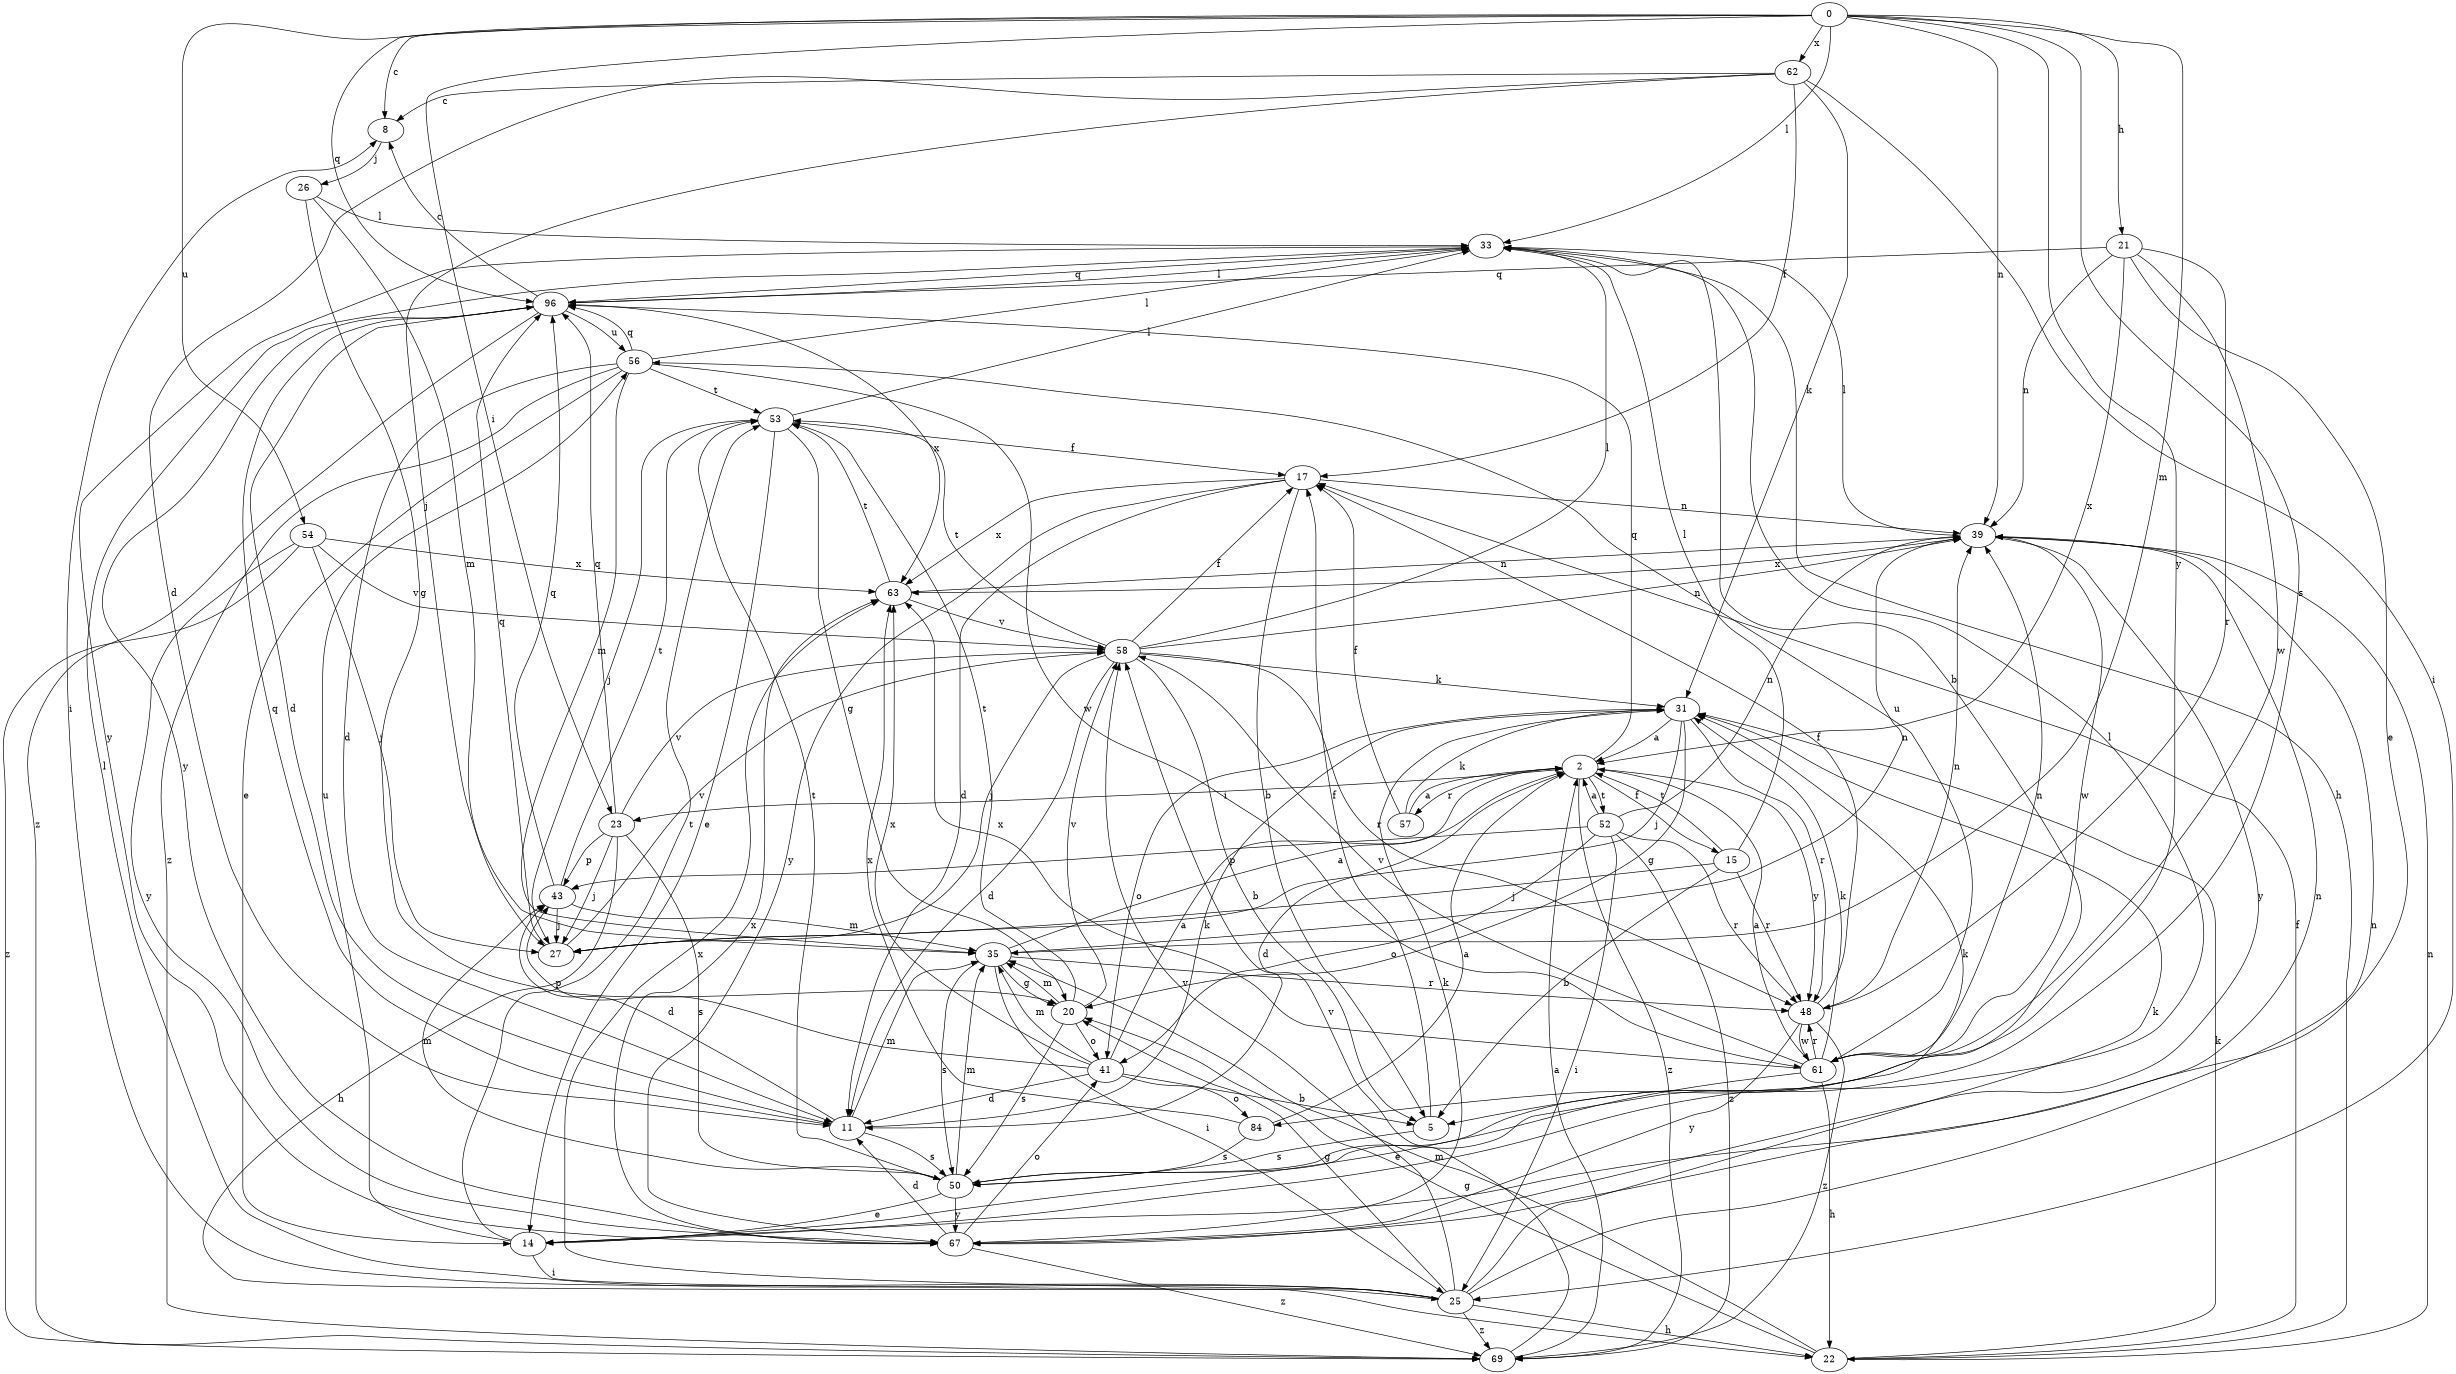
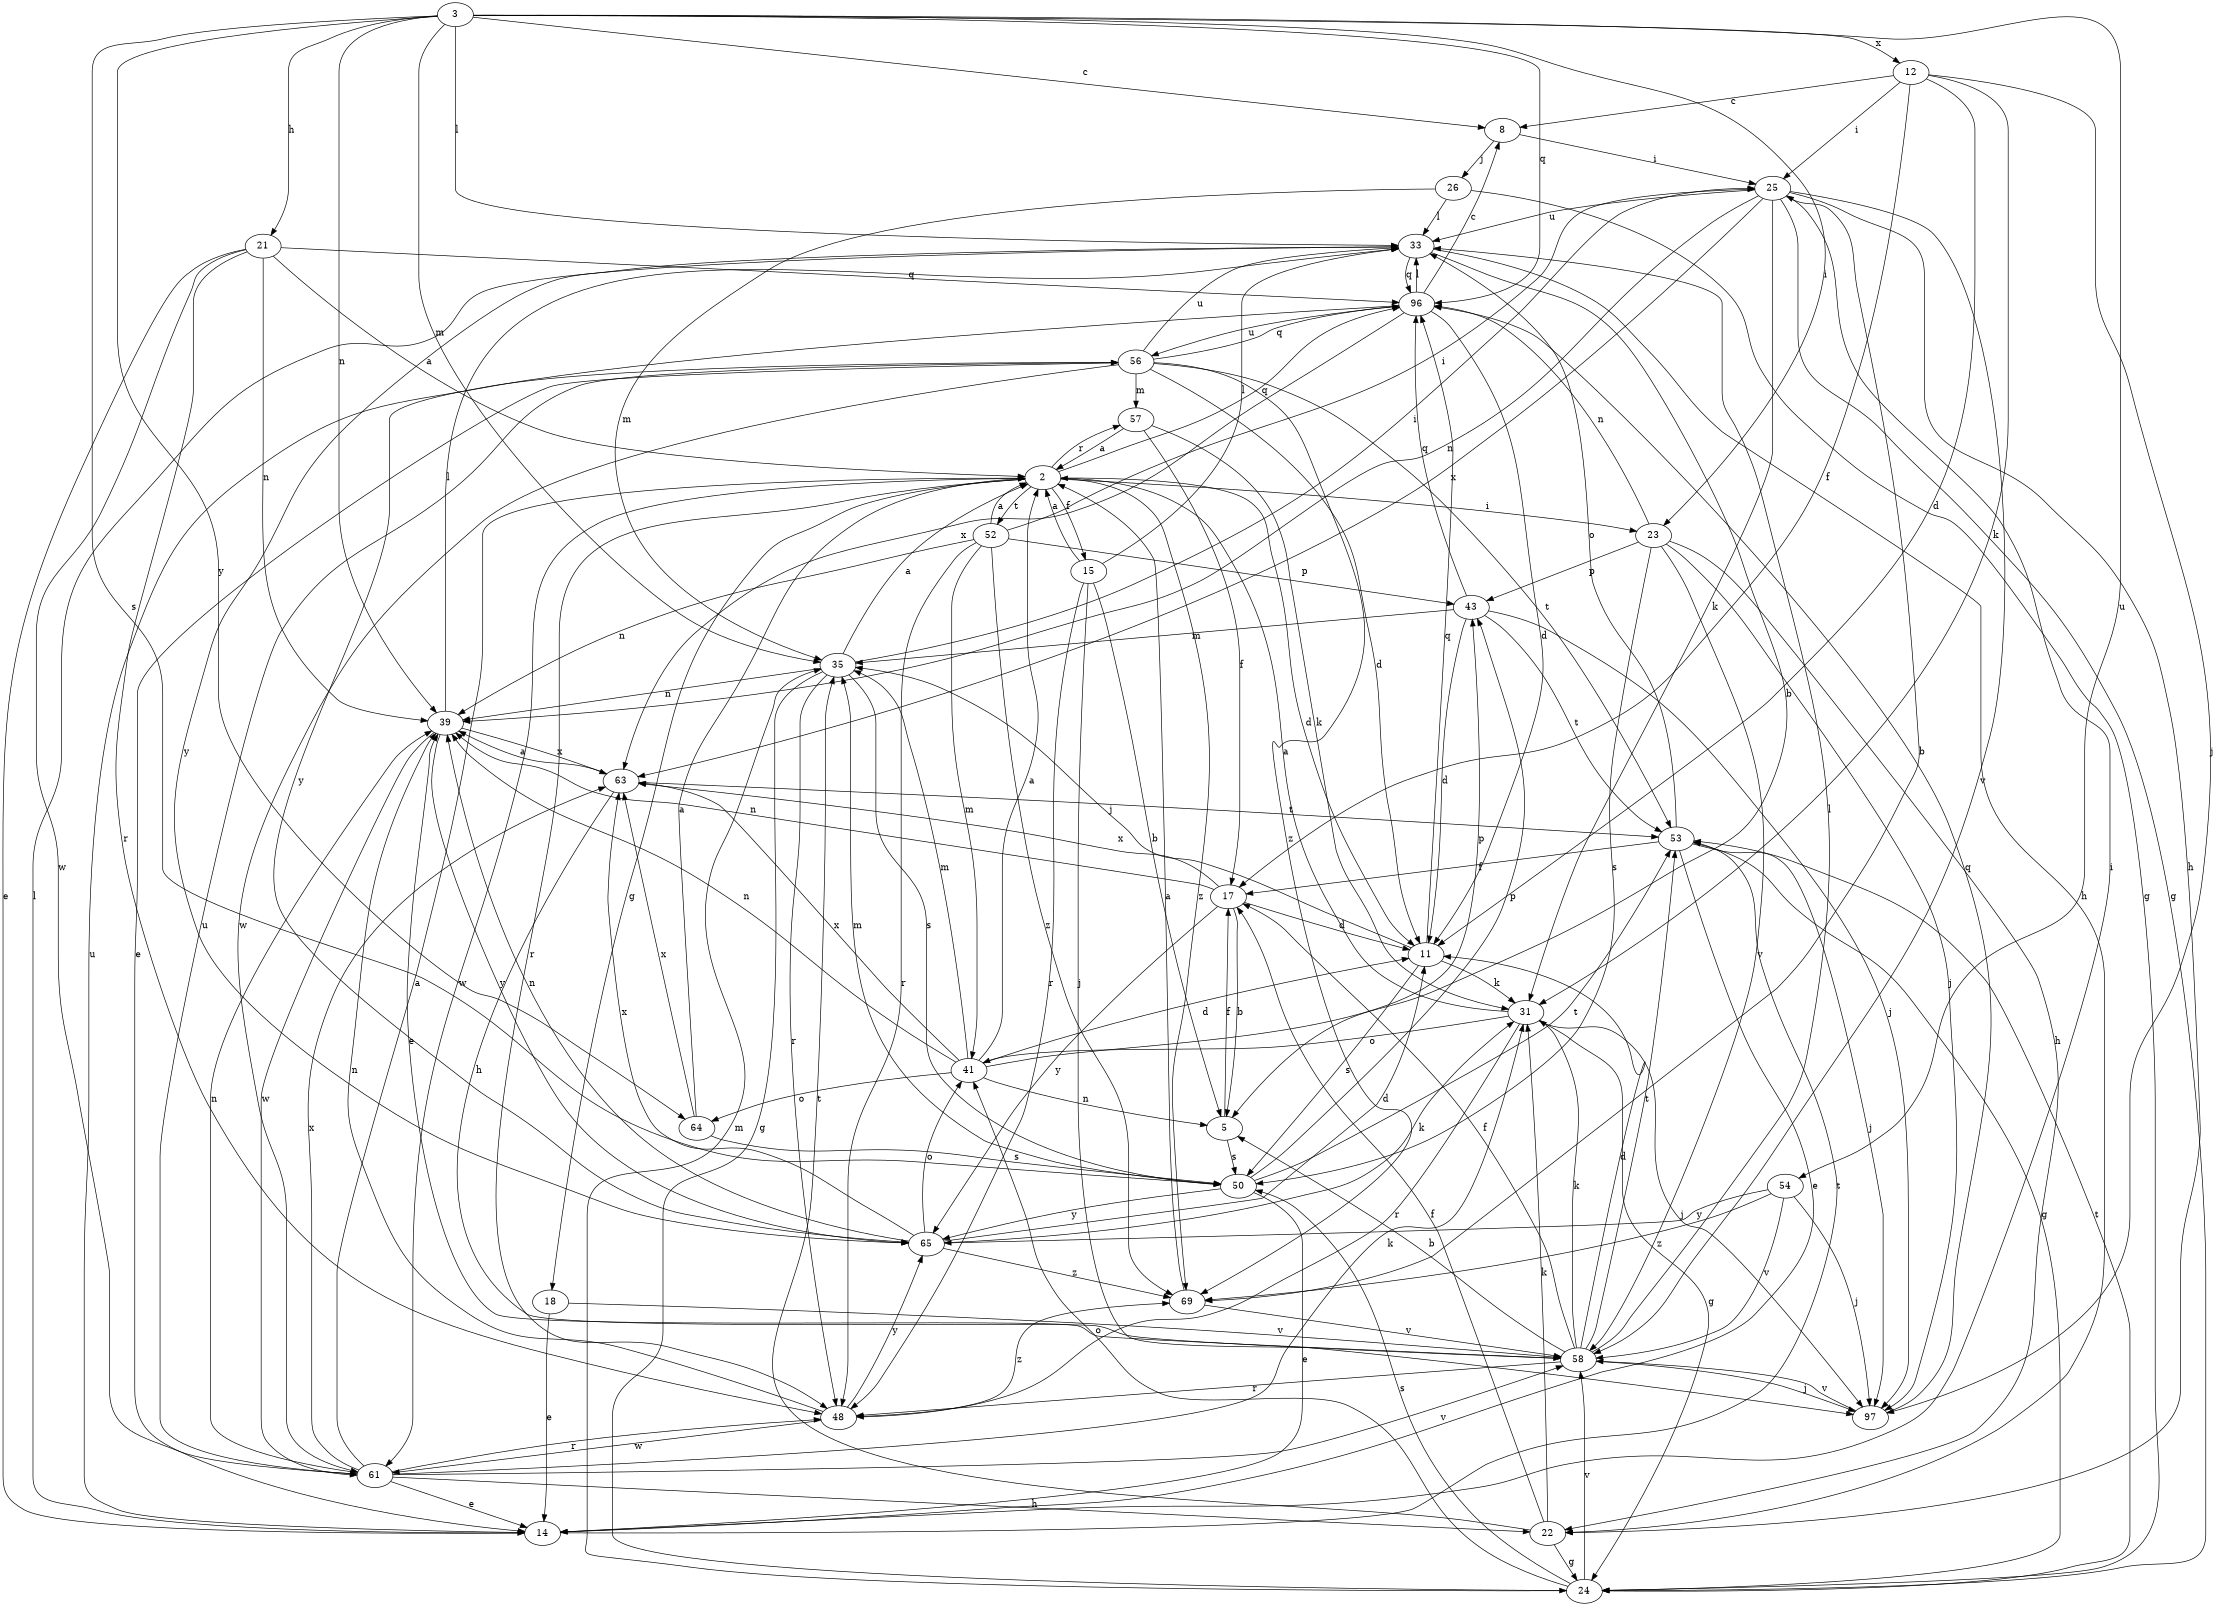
(1830, 15) -> (455, 15)
(1793, 73) -> (1911, 73)
(1147, 304) -> (1201, 304)
(1149, 333) -> (1592, 536)
(2090, 507) -> (429, 362)
(598, 564) -> (1601, 420)
(1504, 564) -> (523, 752)
(583, 570) -> none
(1698, 593) -> (412, 1041)
(1002, 622) -> (479, 1070)
(1717, 682) -> none
(105, 767) -> (1552, 217)
none -> (520, 774)
(1663, 796) -> (1055, 507)
(528, 828) -> (1136, 388)
(1817, 897) -> (532, 955)
(556, 955) -> (1870, 1418)
(1394, 955) -> (970, 810)
(1069, 1013) -> (1584, 1591)
(652, 1017) -> (1442, 777)
(428, 1041) -> (1513, 897)
(891, 1041) -> (1111, 810)
(2428, 1068) -> (713, 888)
(1303, 1099) -> (1086, 1099)
(1504, 1120) -> none
(1257, 1128) -> (697, 1128)
(1440, 1157) -> (820, 1099)
(955, 1244) -> (926, 1244)
(257, 1253) -> (1634, 159)
none -> (551, 1302)
(62, 1331) -> none
(1482, 1331) -> (1922, 752)
